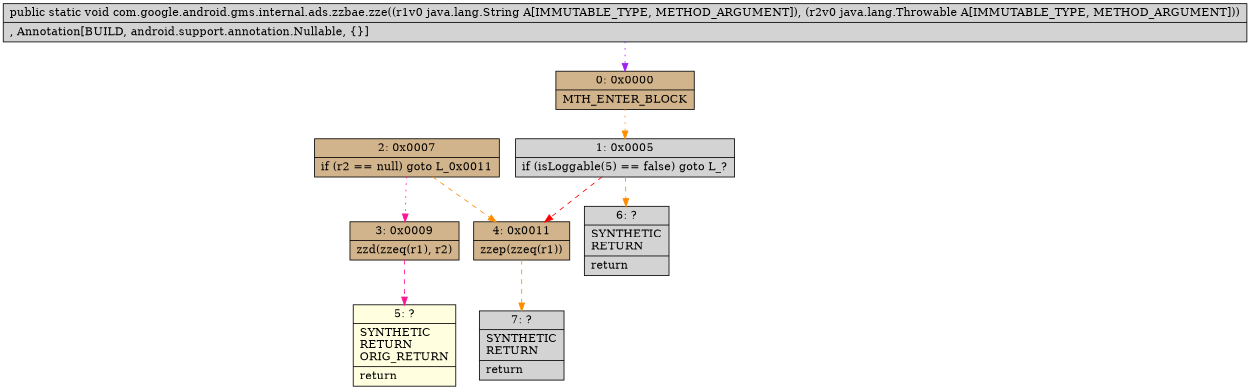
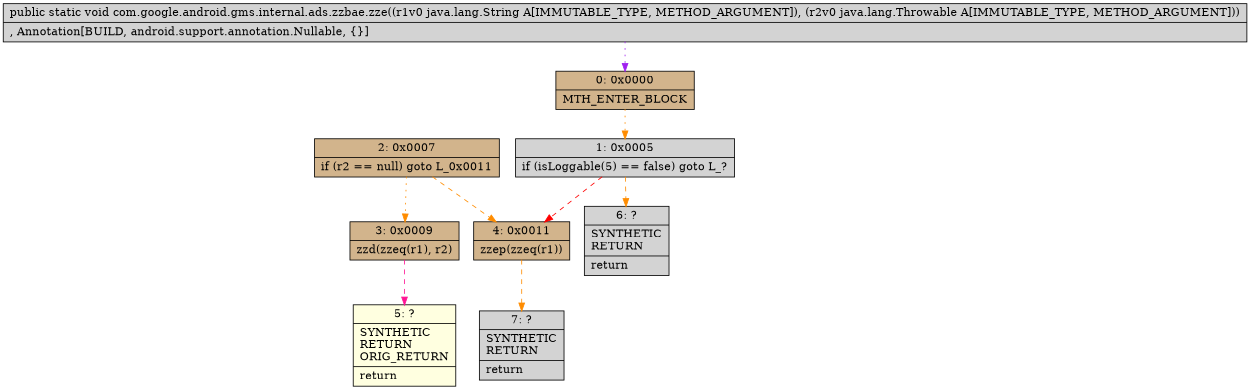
(406, 195) -> (406, 195)
